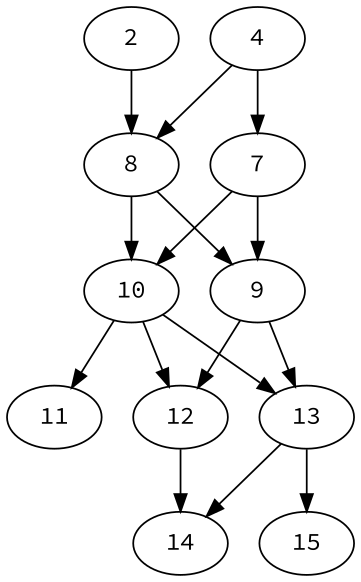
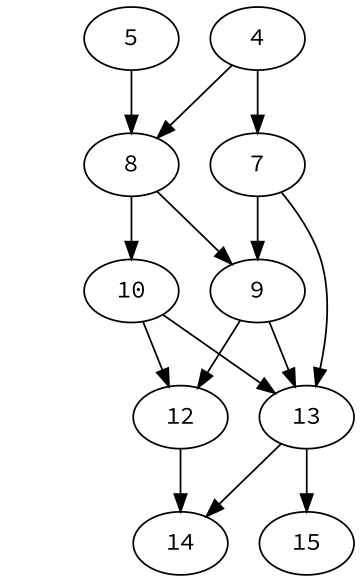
(131, 39) -> (131, 39)
(203, 220) -> (324, 275)
(54, 417) -> none
